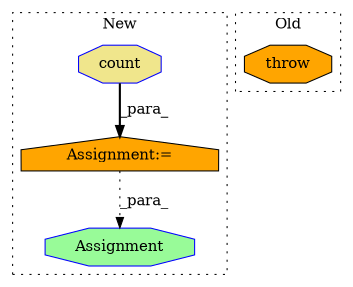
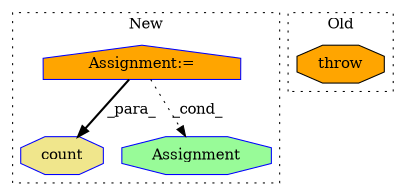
(120, 105) -> (107, 104)
(120, 156) -> (142, 64)
(144, 201) -> (198, 110)
